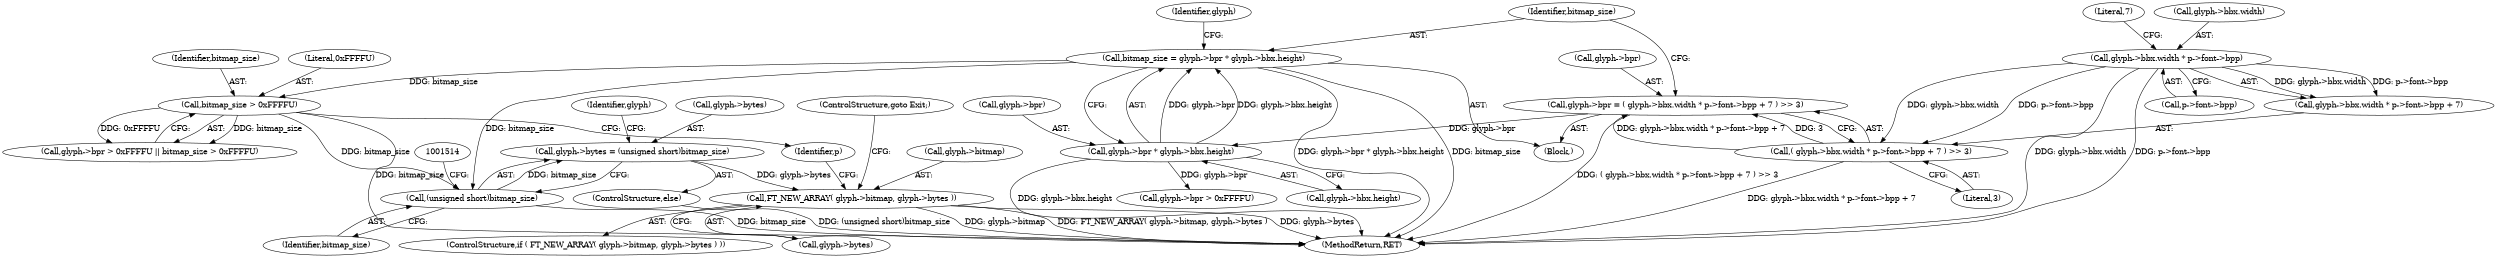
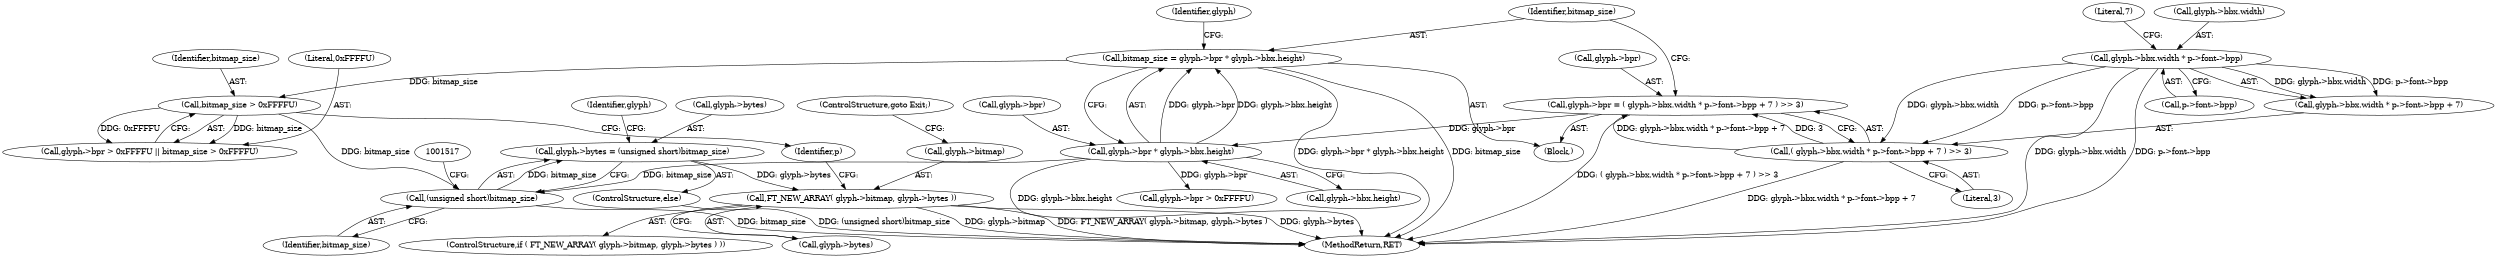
(746, 77) -> (812, 162)
(292, 81) -> (316, 127)
(870, 151) -> (918, 128)
(443, 152) -> (443, 152)
(685, 234) -> none
